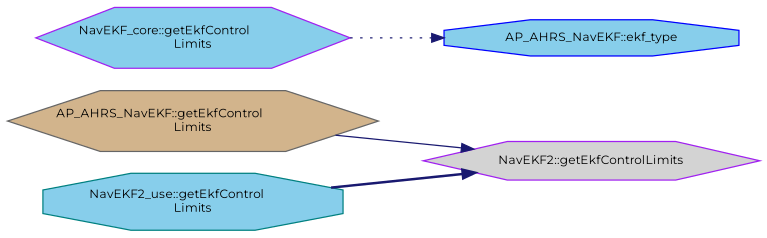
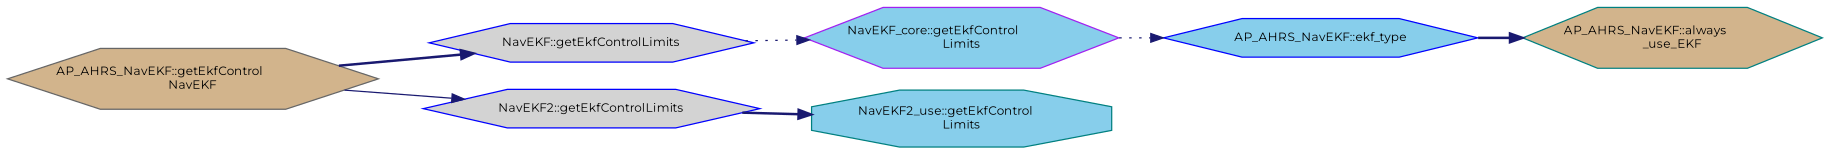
(592, 38) -> (1321, 38)
none -> (1673, 38)
none -> (592, 43)
(193, 121) -> (193, 79)
(592, 161) -> (592, 109)
(397, 181) -> (770, 113)
